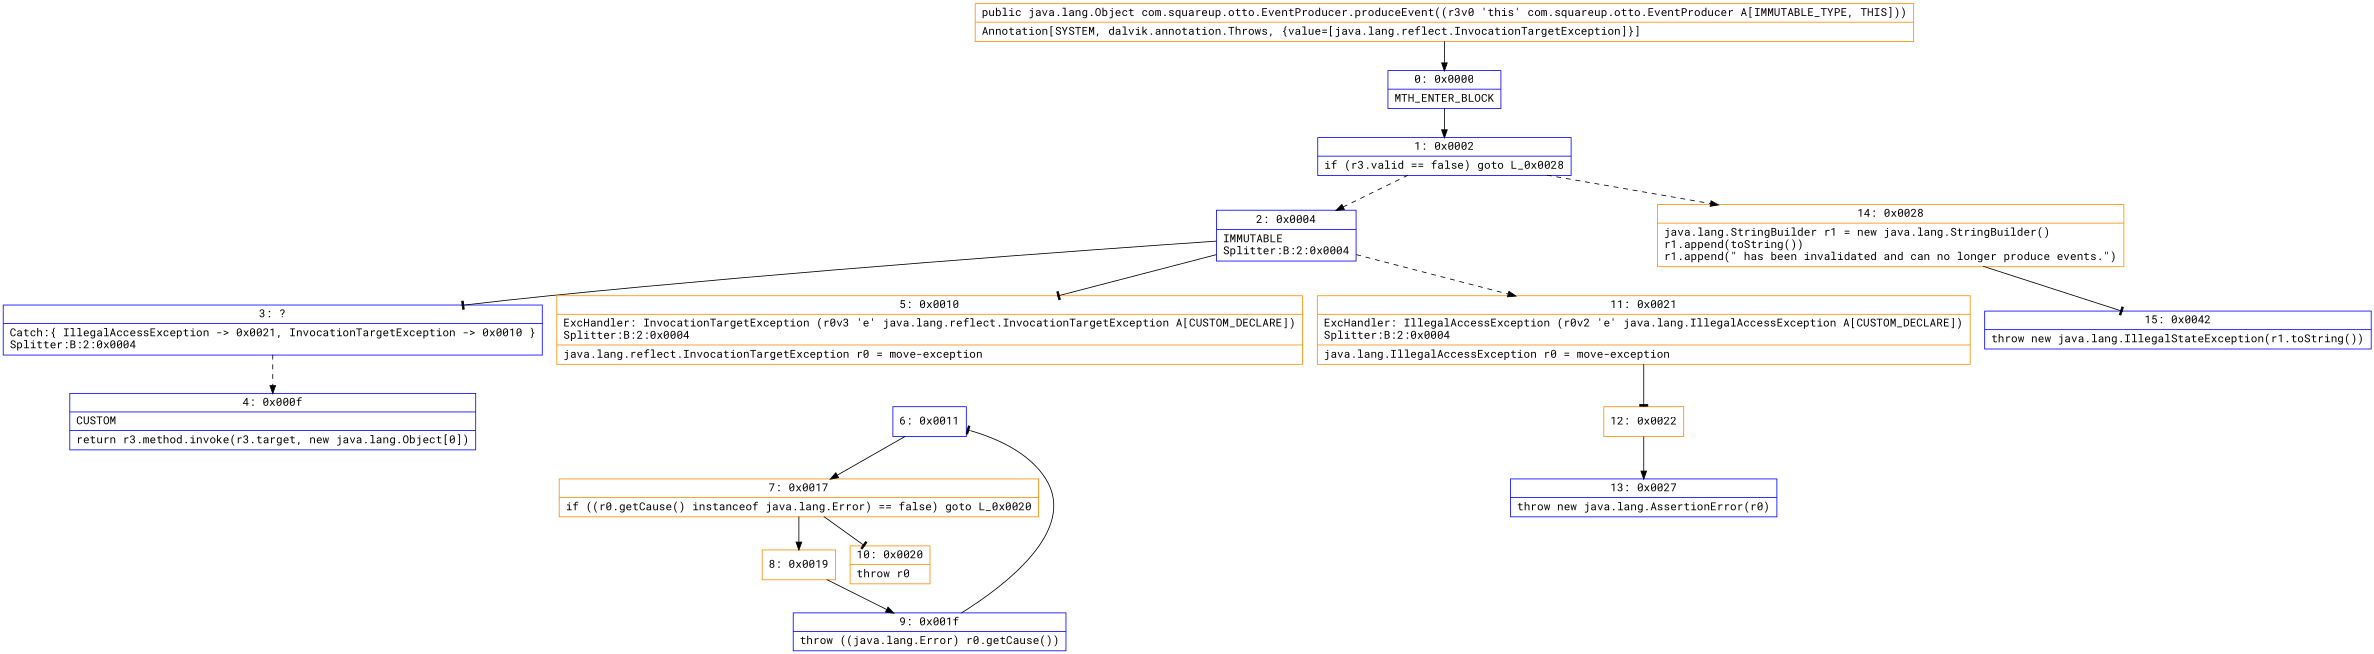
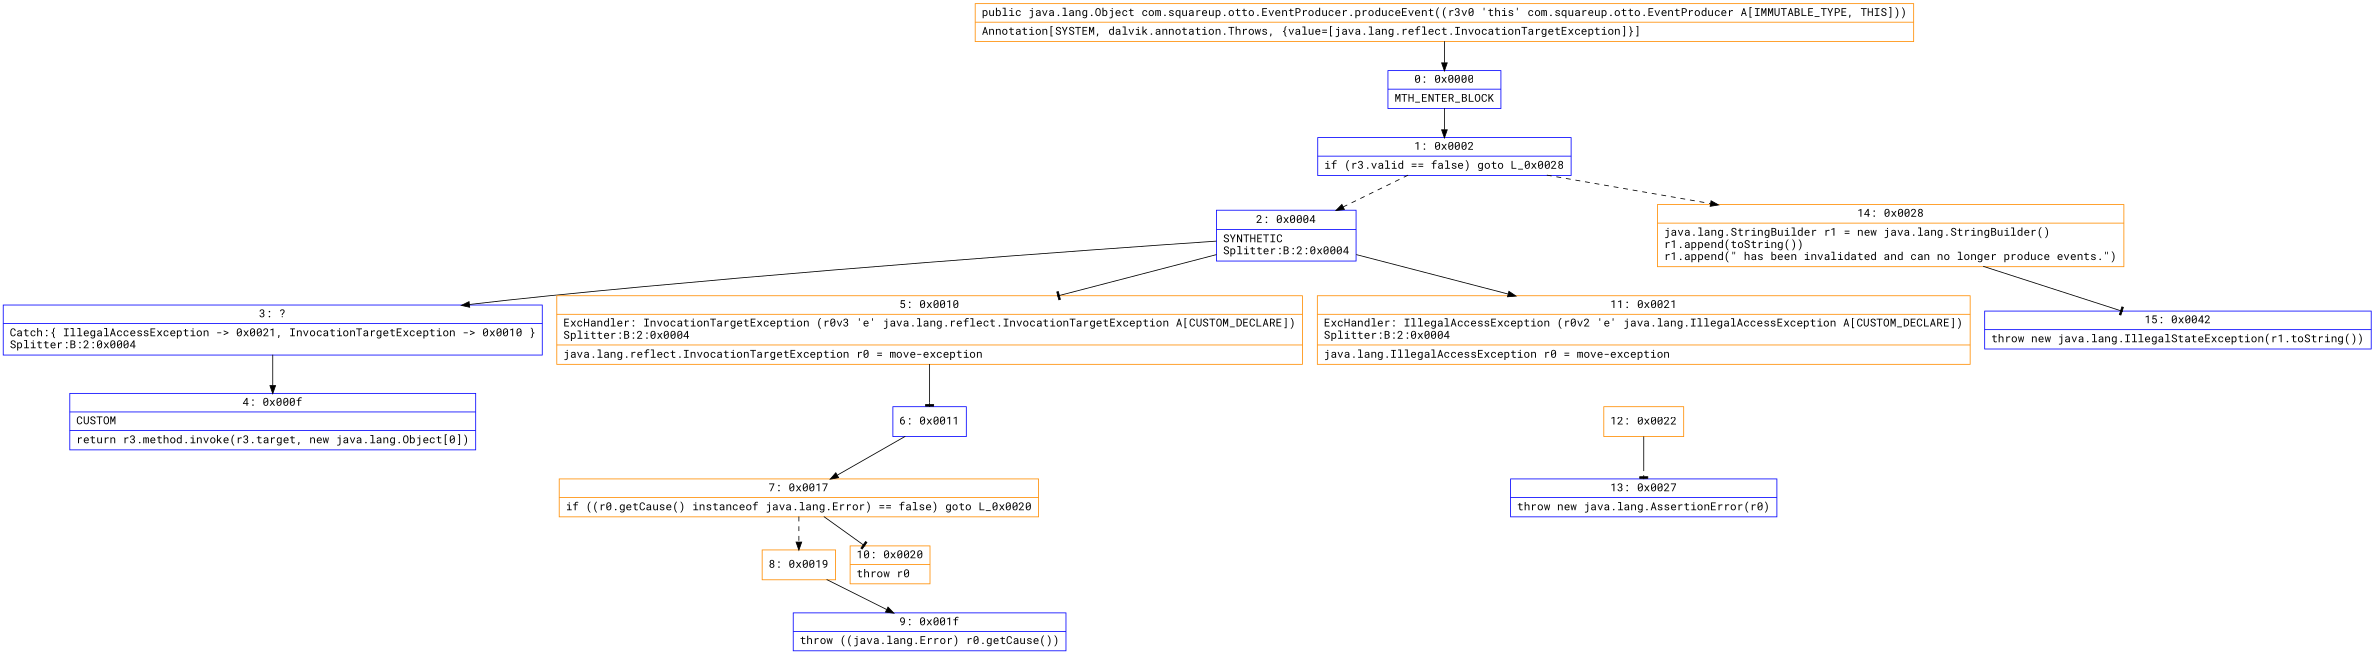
(1253, 239) -> (1253, 239)
(841, 269) -> (841, 269)
(1432, 274) -> (1432, 274)
(273, 370) -> (273, 370)
(1644, 383) -> none
(1644, 454) -> (1644, 454)
(1052, 519) -> (930, 383)
(799, 529) -> (799, 529)
